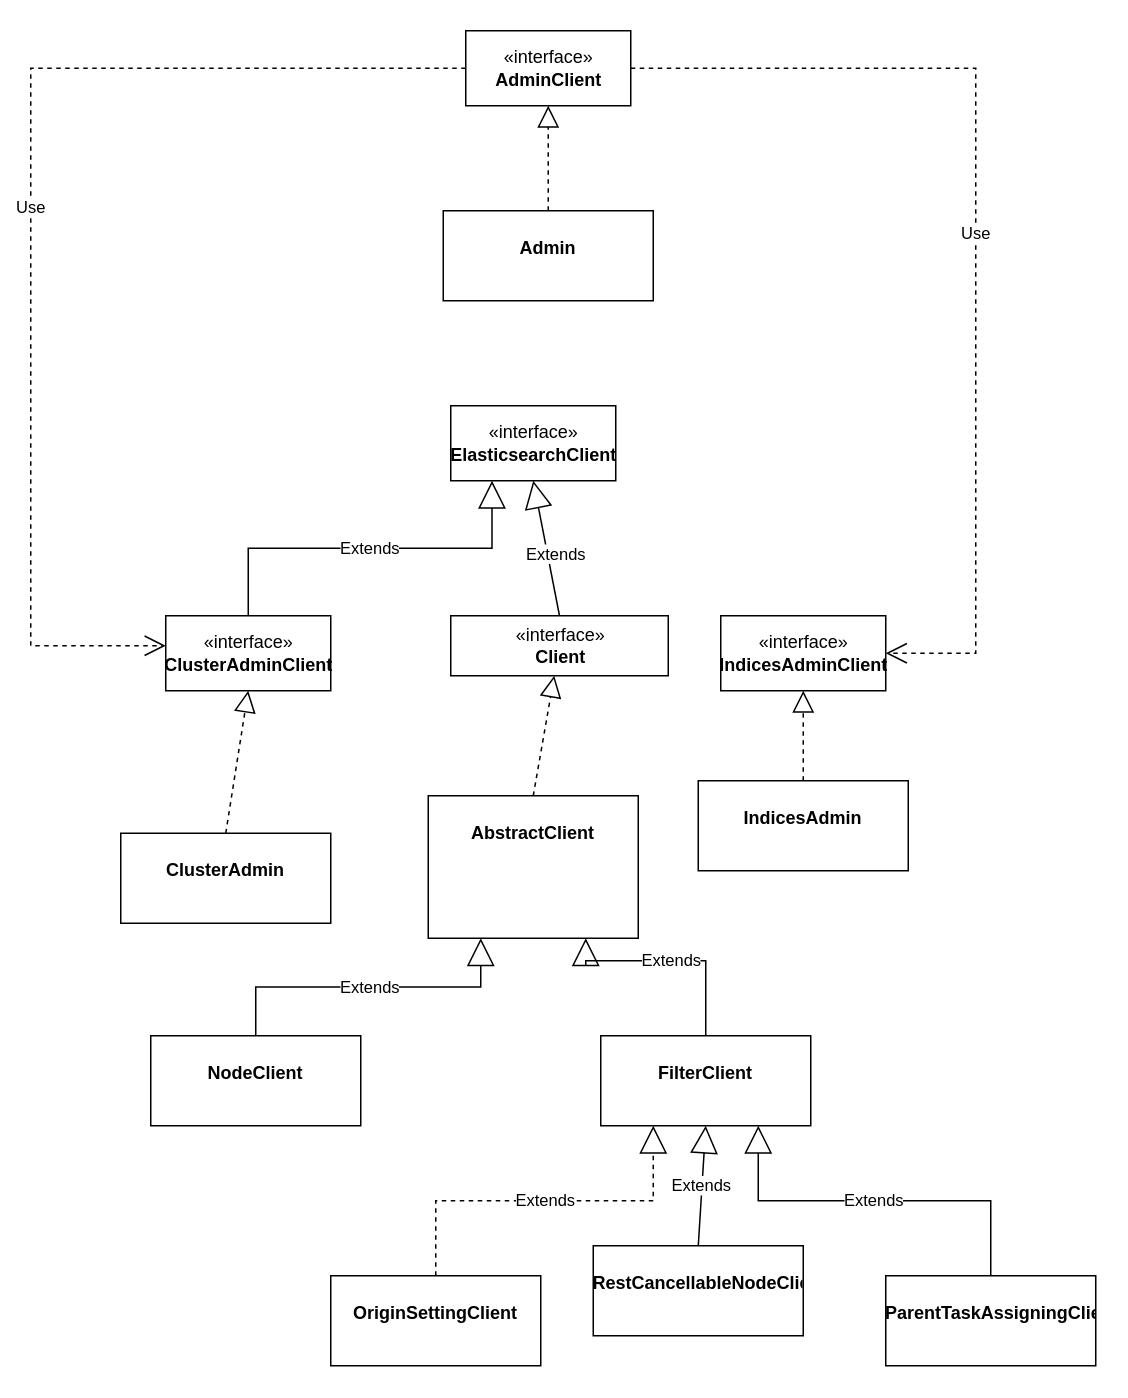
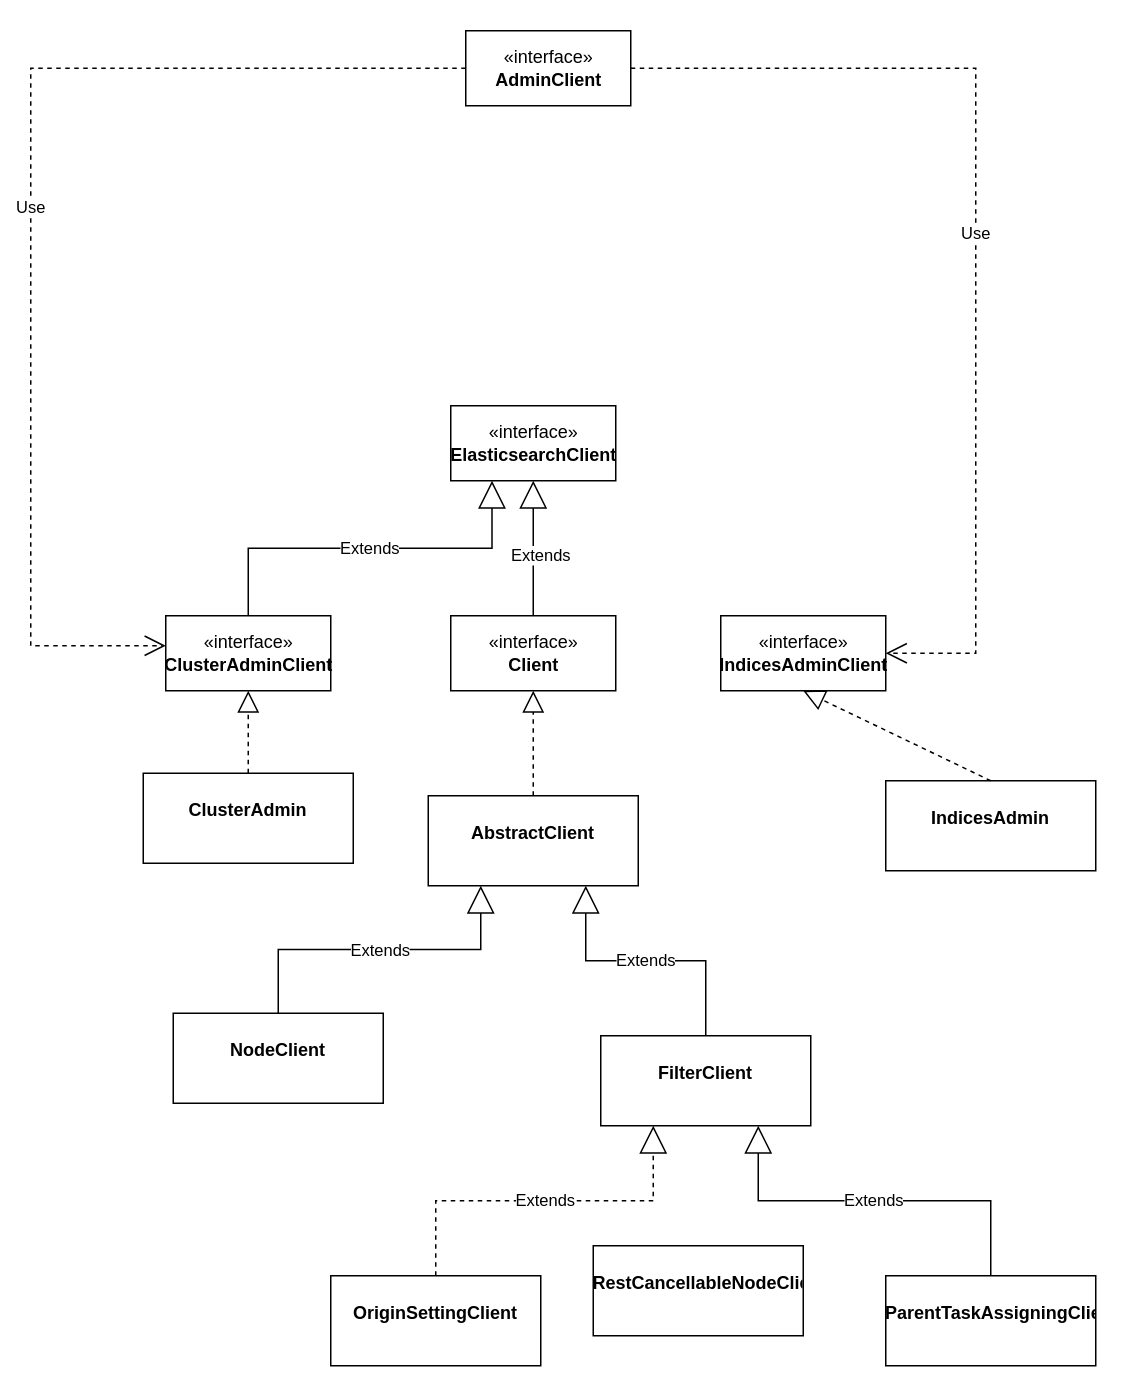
(548, 169) -> none
(548, 256) -> none
(560, 646) -> (533, 653)
(803, 826) -> (991, 826)
(533, 867) -> (533, 841)
(226, 878) -> (248, 818)
(256, 1081) -> (278, 1058)
(701, 1200) -> none
